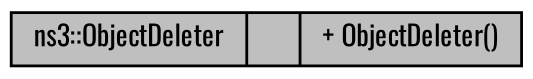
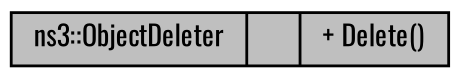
(411, 38) -> (374, 38)
